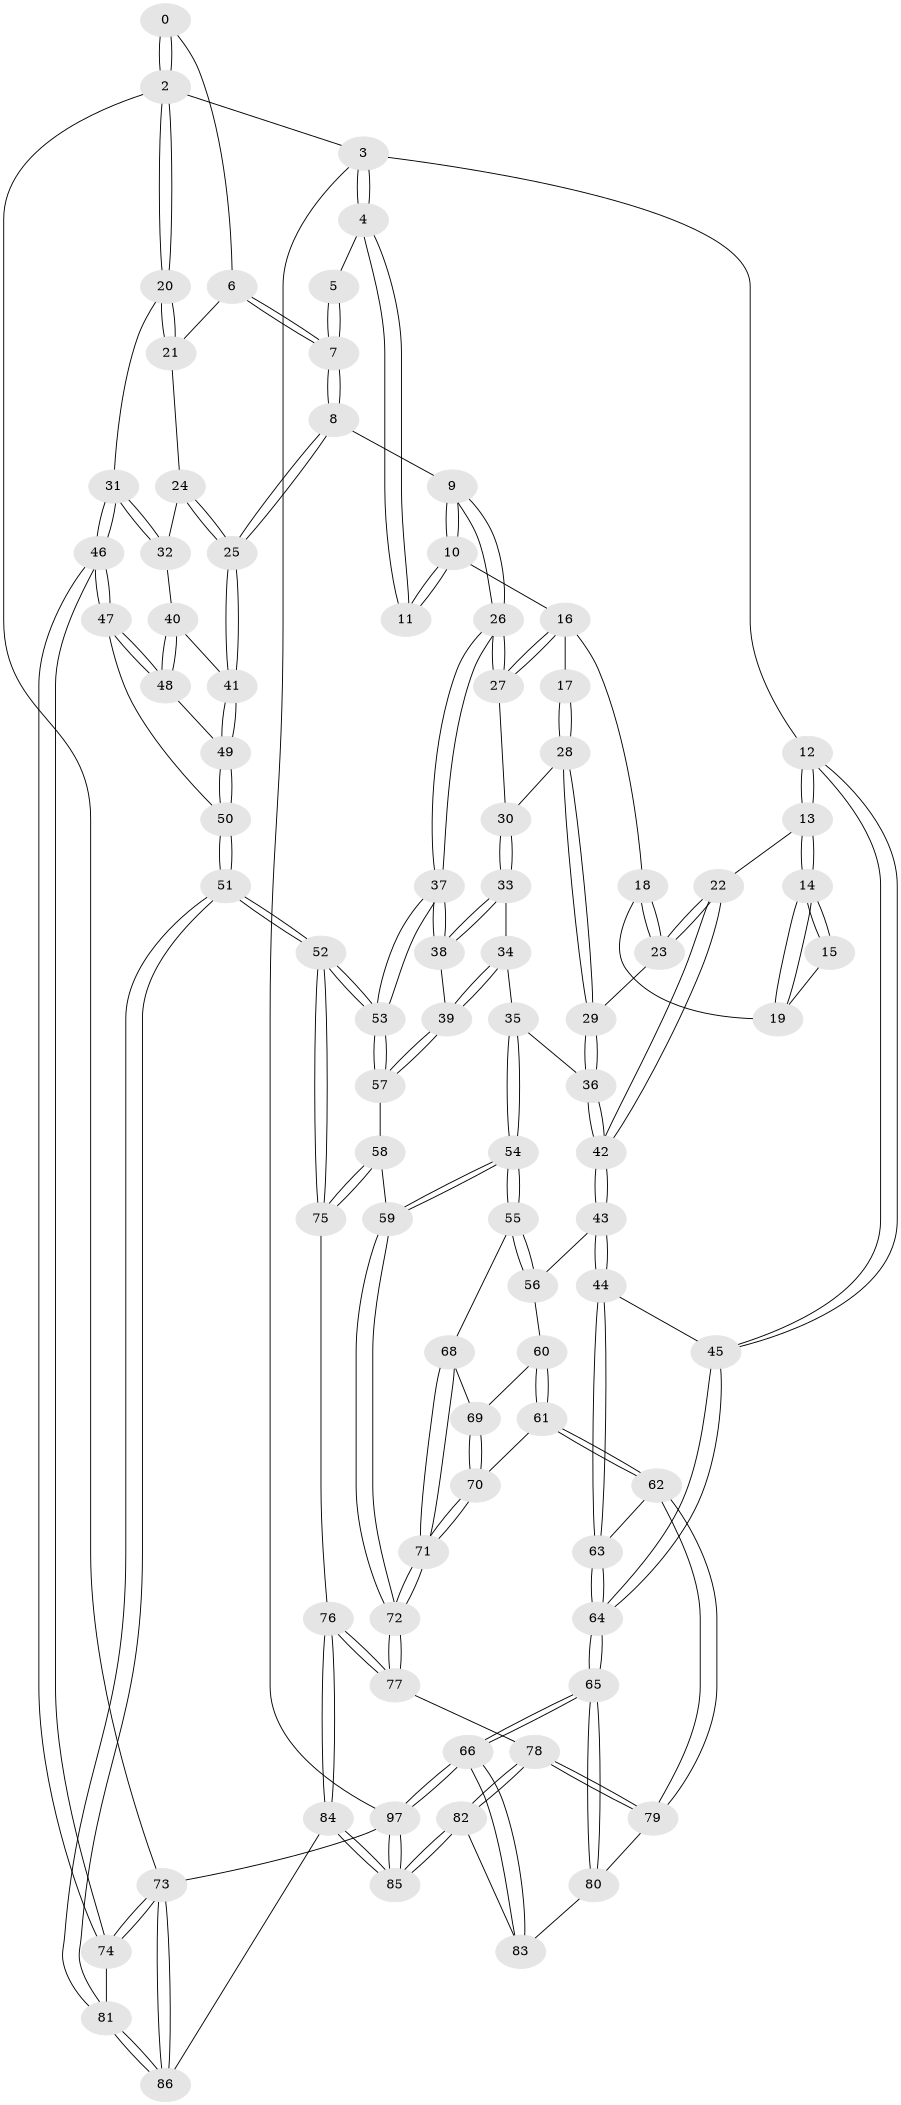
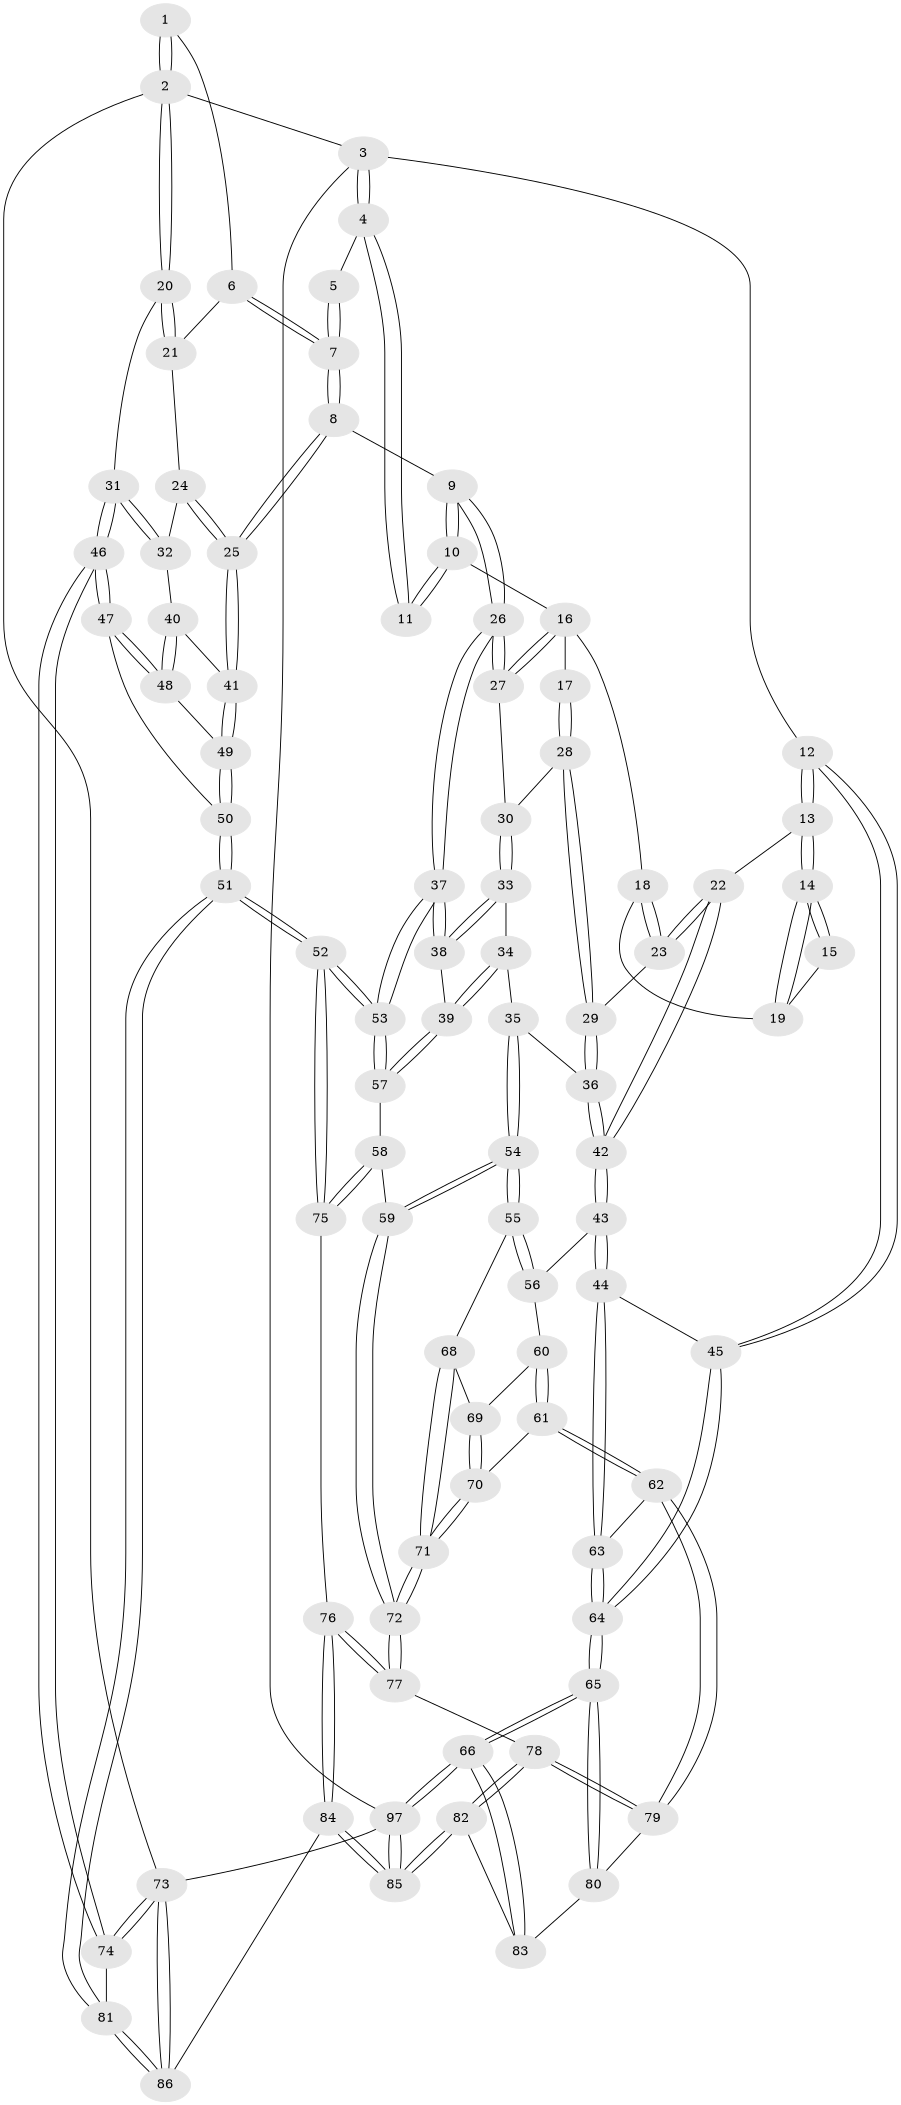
(166, 20) -> (166, 20)
